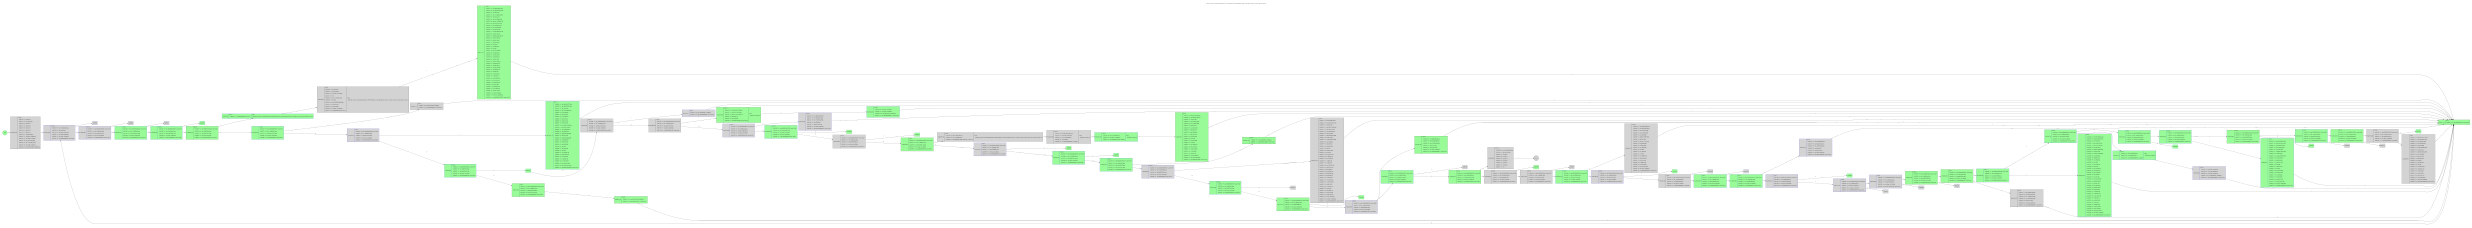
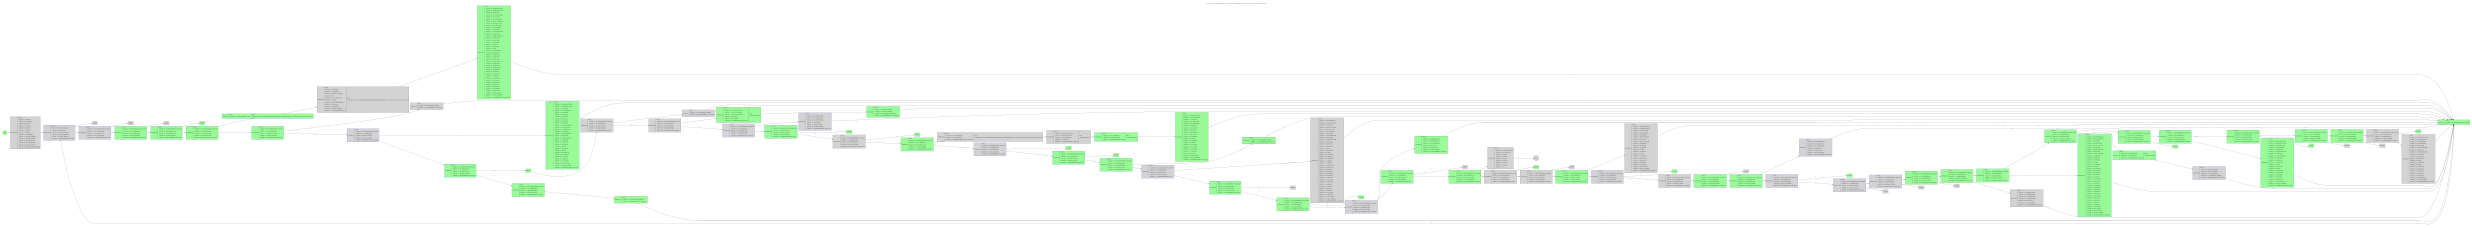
(1710, 171) -> none
